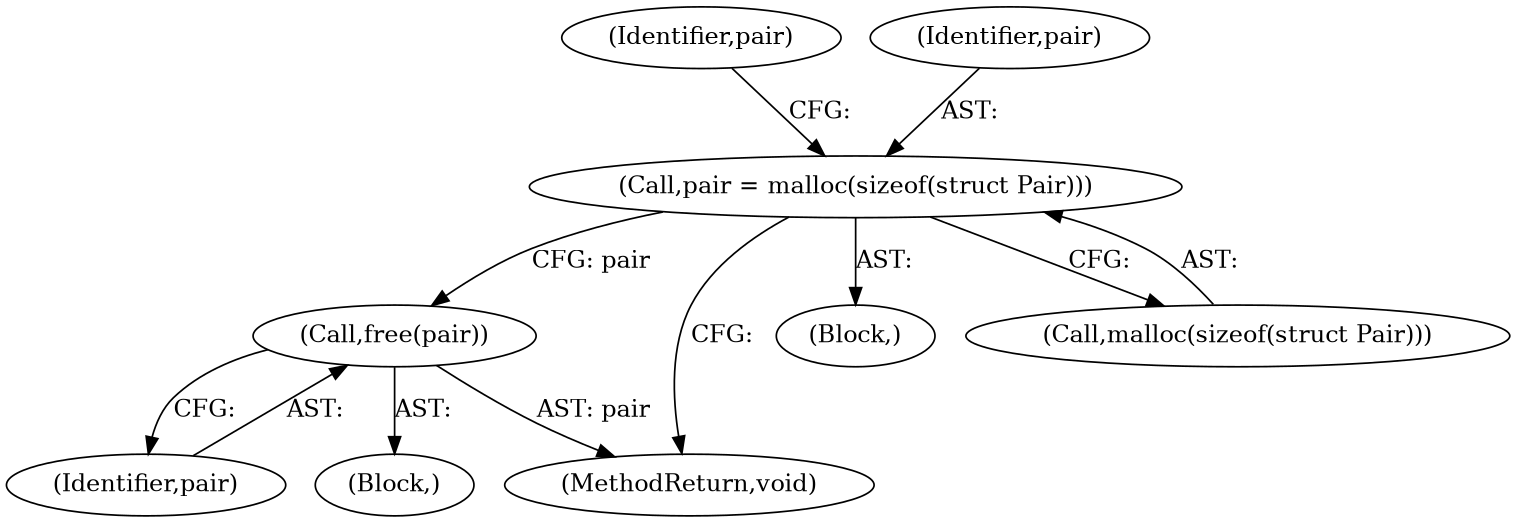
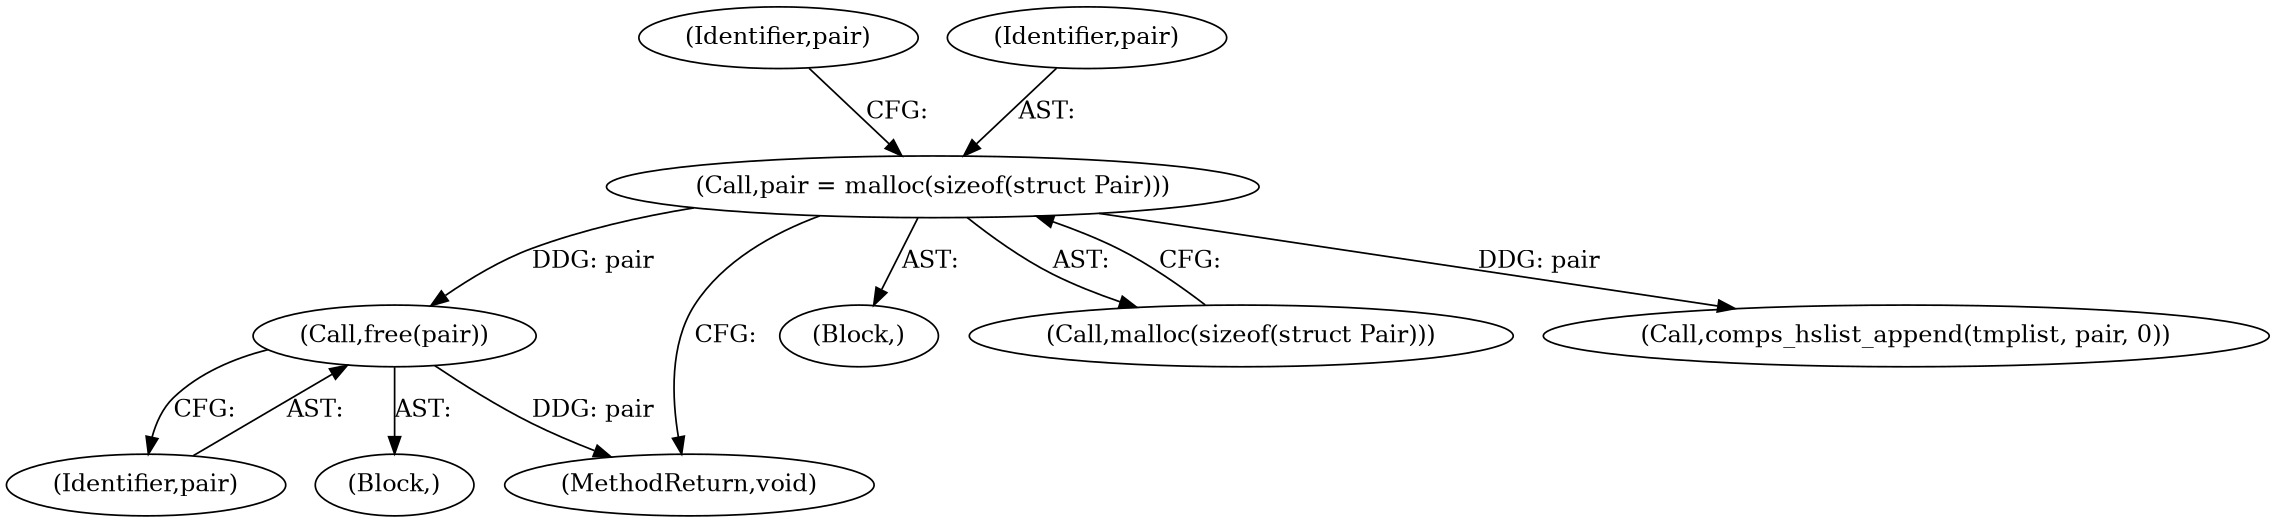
(592, 261) -> (593, 261)
(1103, 261) -> (1085, 261)
(1214, 261) -> (1194, 261)
none -> (1906, 336)
(594, 410) -> (593, 410)
